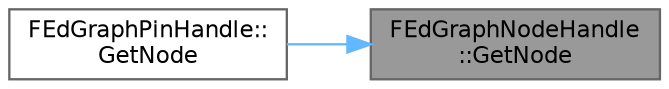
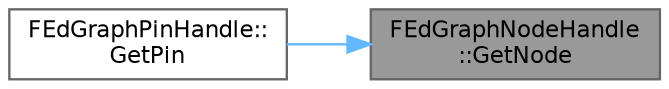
(148, 44) -> (148, 44)
